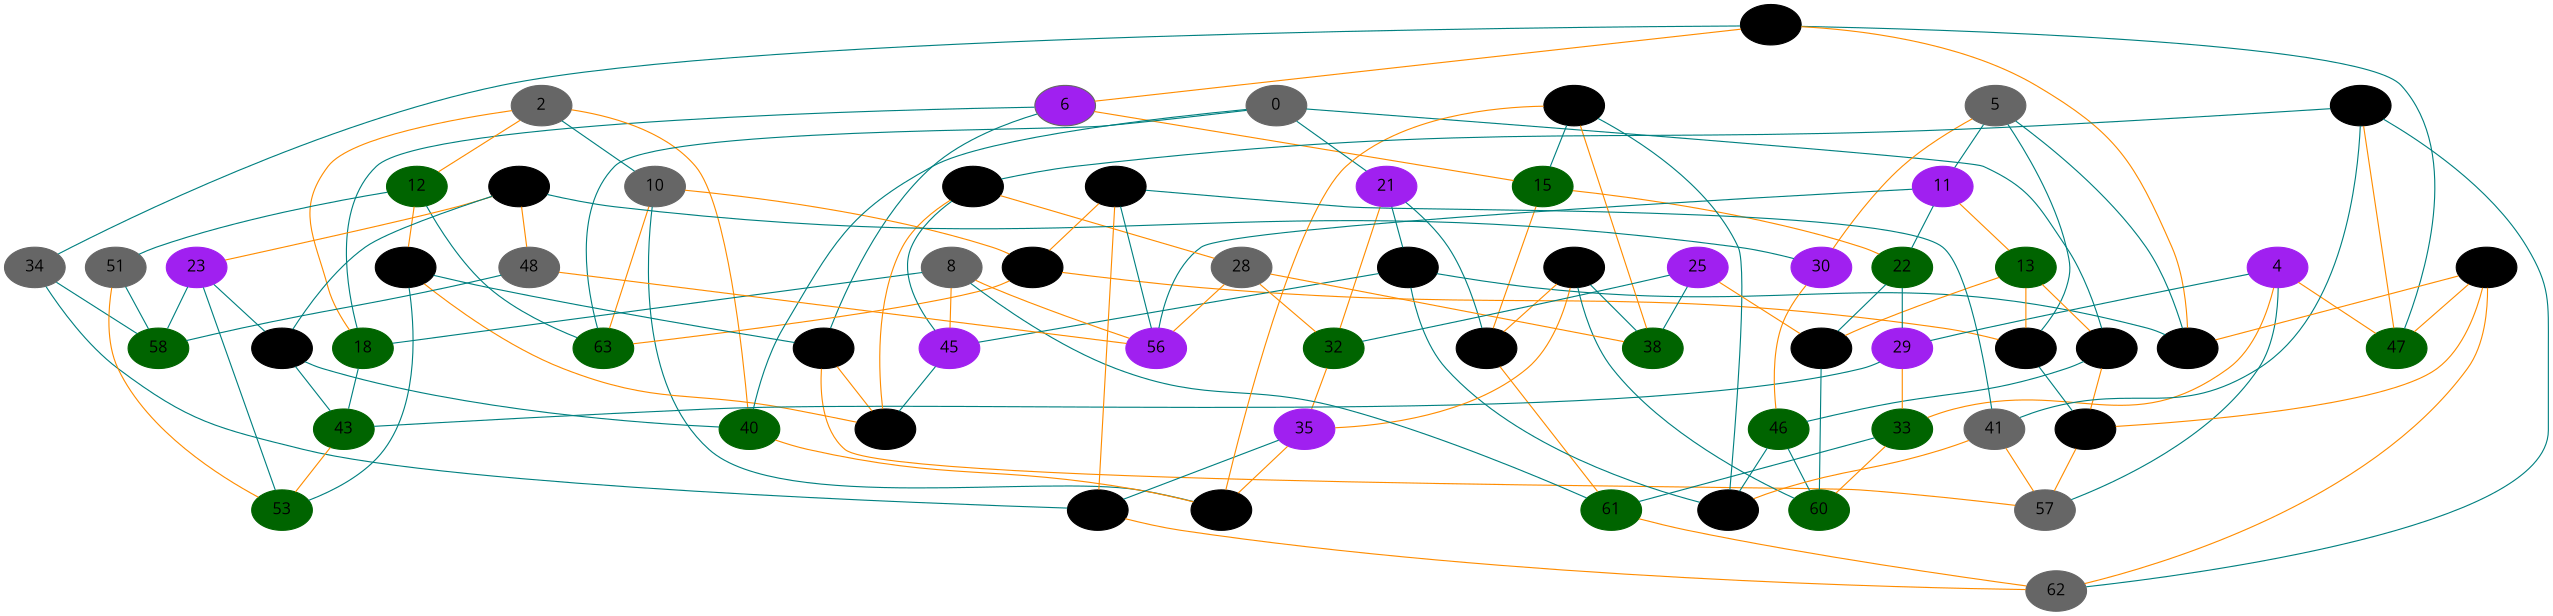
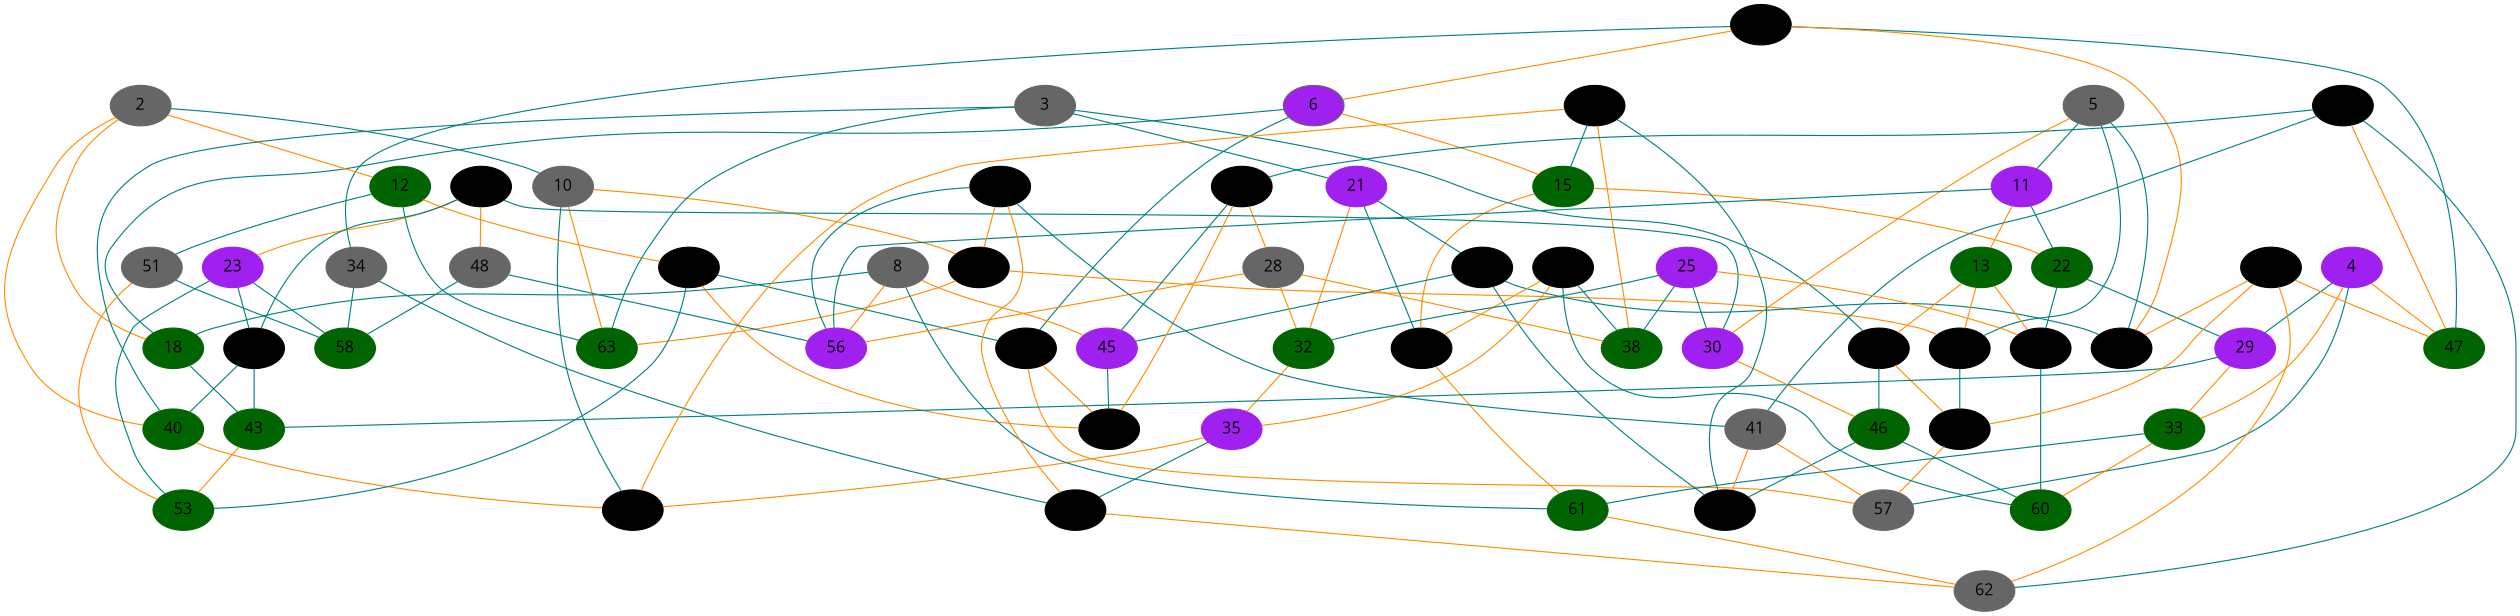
(1276, 106) -> (1045, 106)
(829, 306) -> (658, 308)
none -> (1700, 308)
